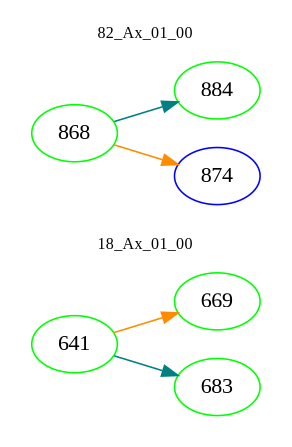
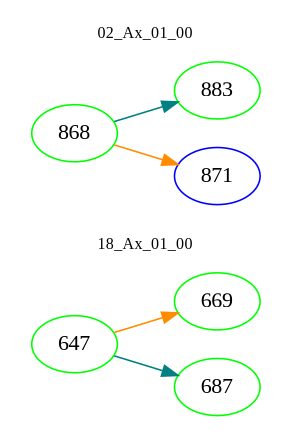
(146, 34) -> (146, 34)
(217, 90) -> (217, 90)
(217, 176) -> (217, 176)
(75, 344) -> (75, 344)
(217, 387) -> (217, 387)
